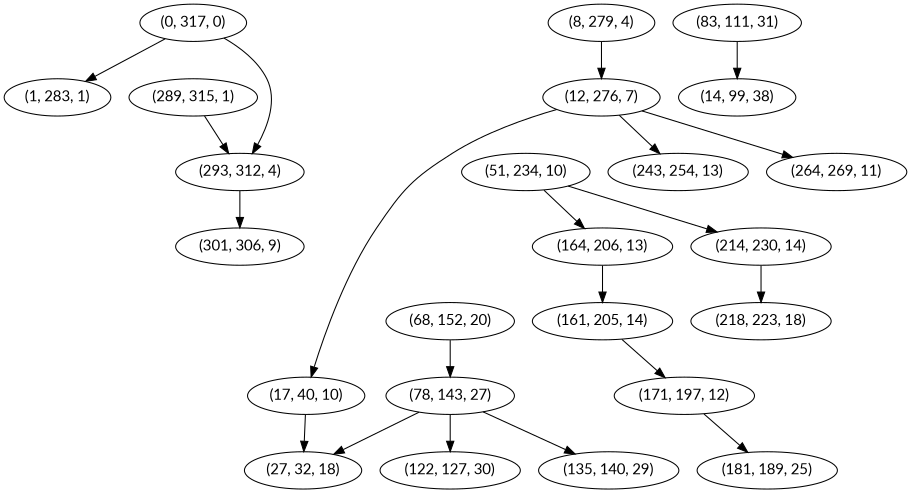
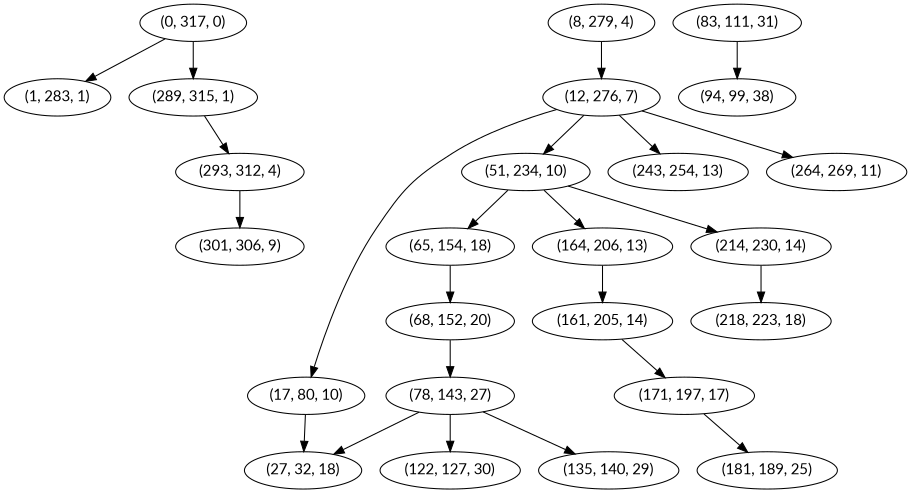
(268, 83) -> (193, 55)
(737, 97) -> (737, 97)
none -> (567, 131)
none -> (450, 247)
(306, 396) -> (306, 396)
(684, 396) -> (684, 396)
